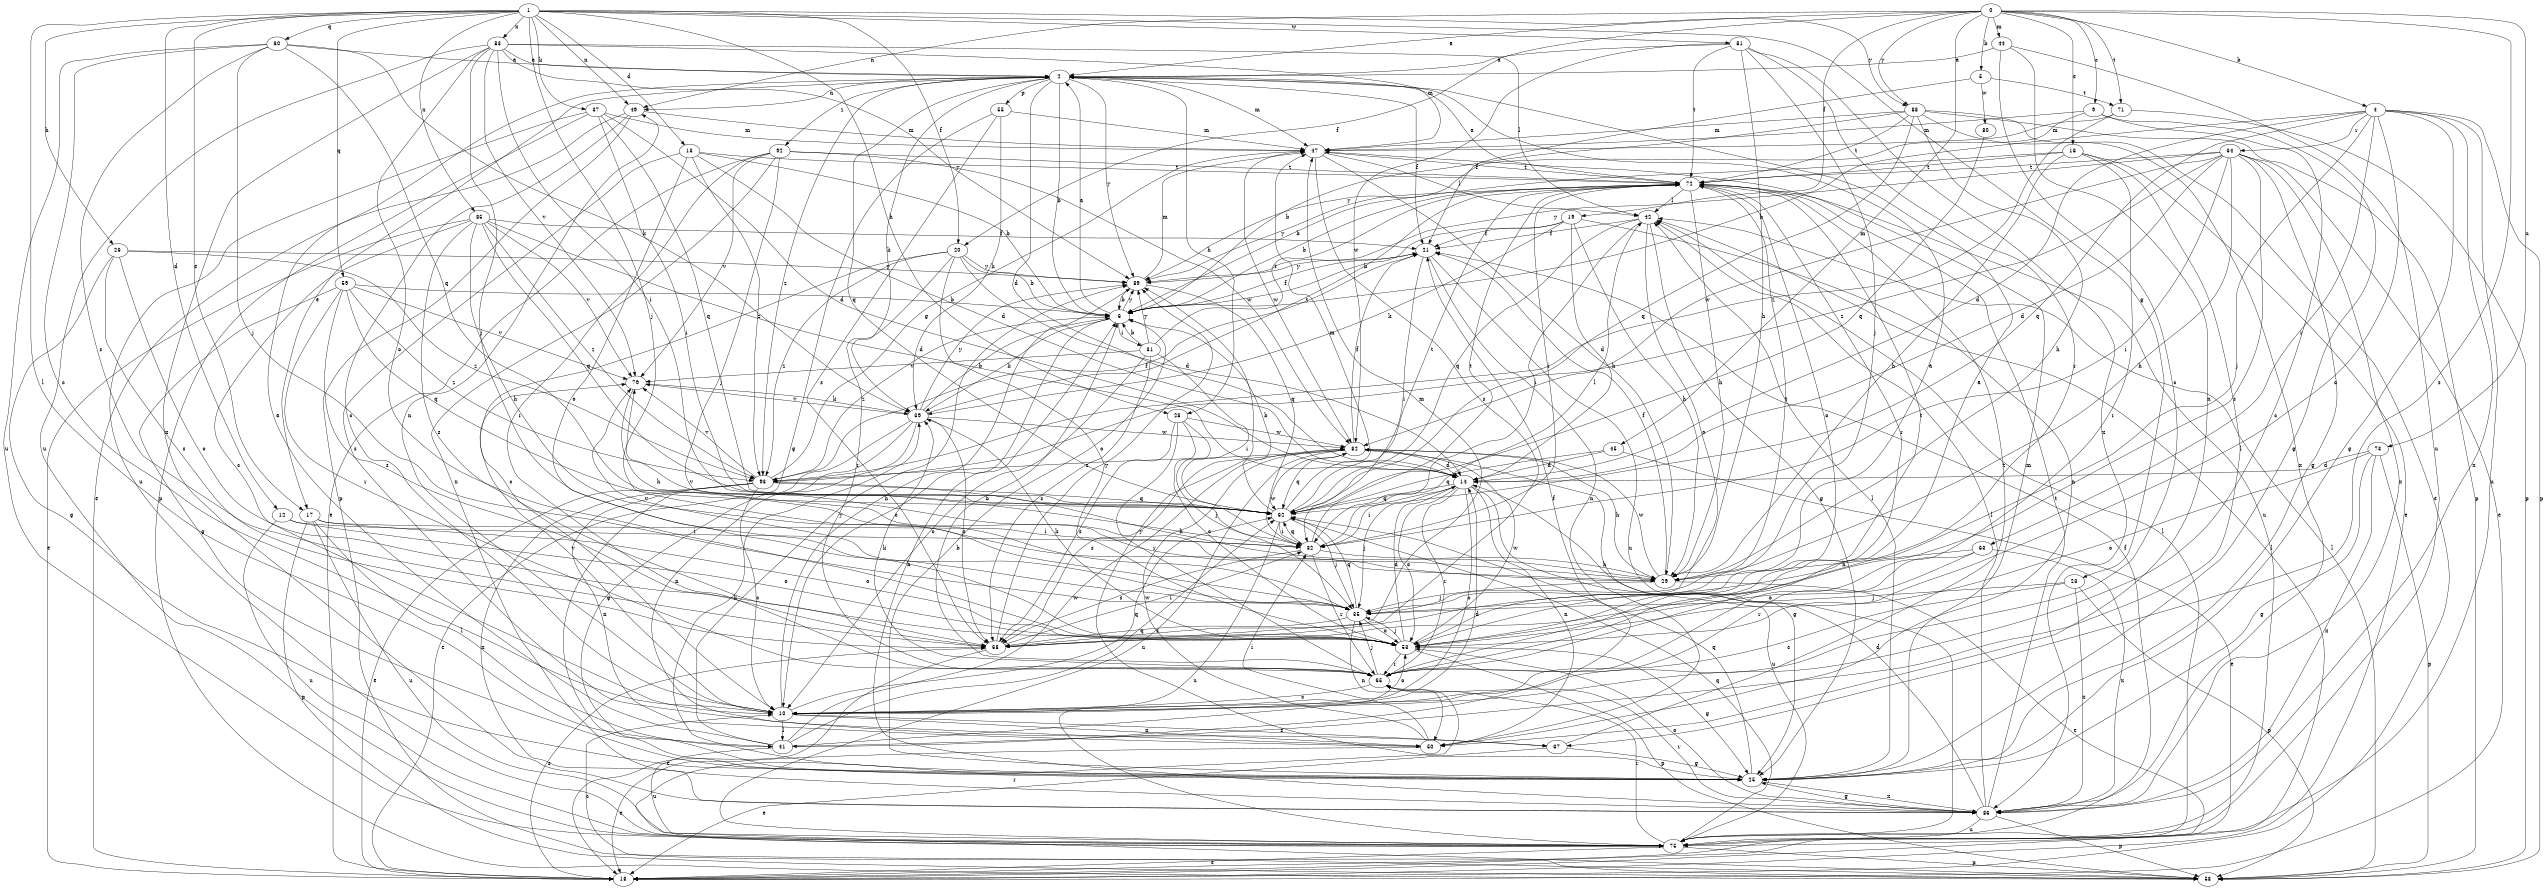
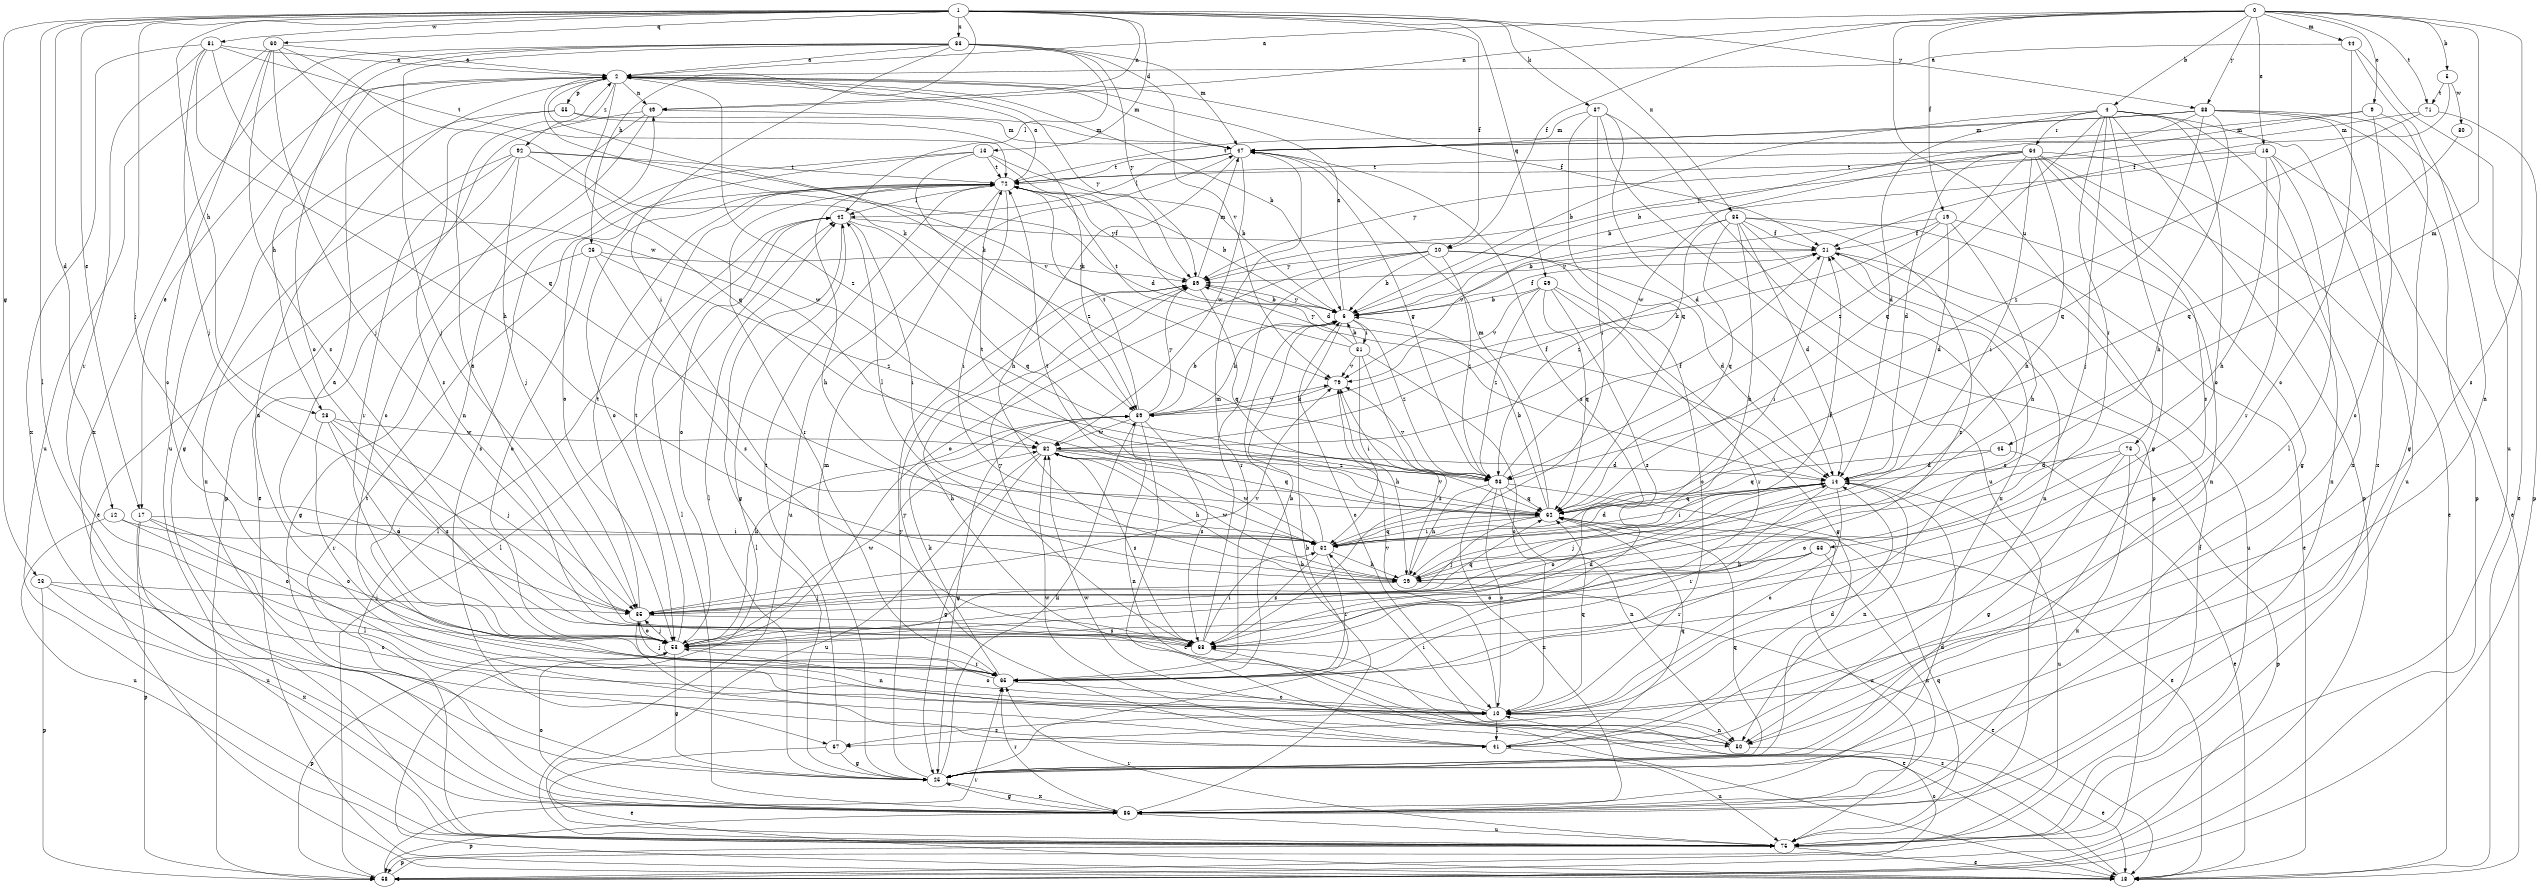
(1554, 499) -> (2002, 499)
none -> (1600, 511)
